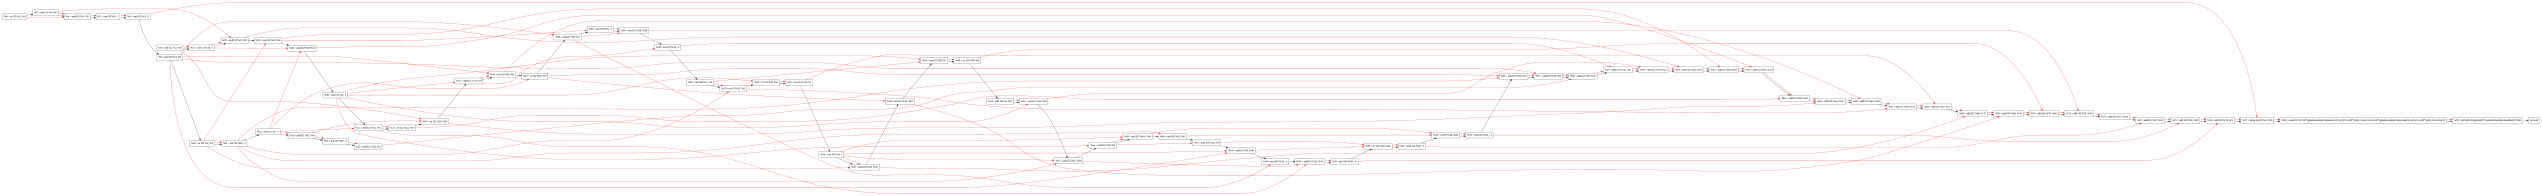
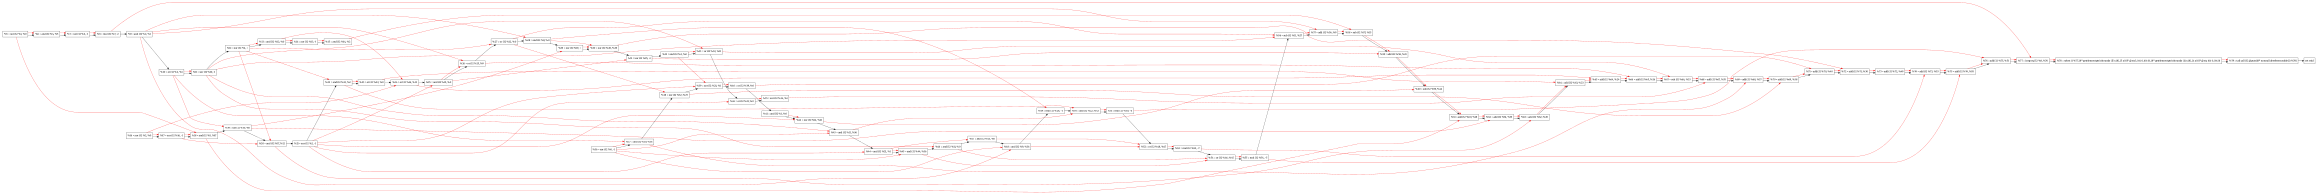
(15, 17) -> none
(815, 118) -> none
